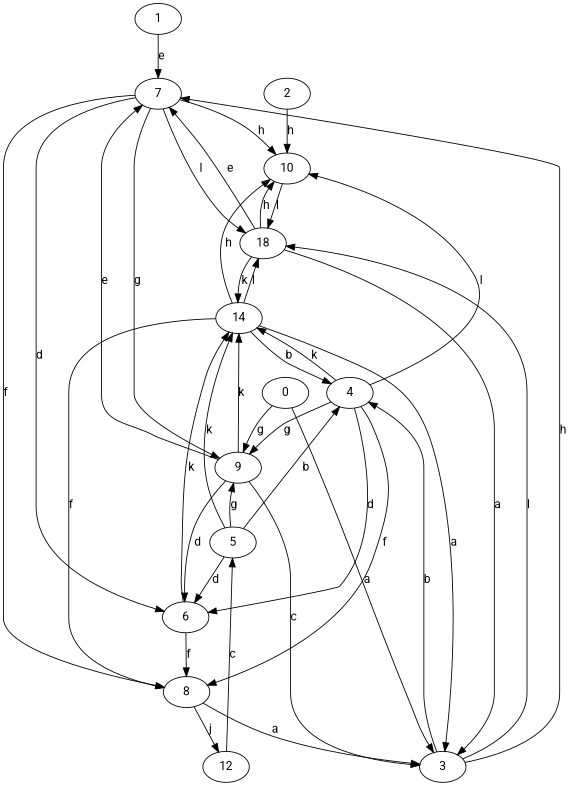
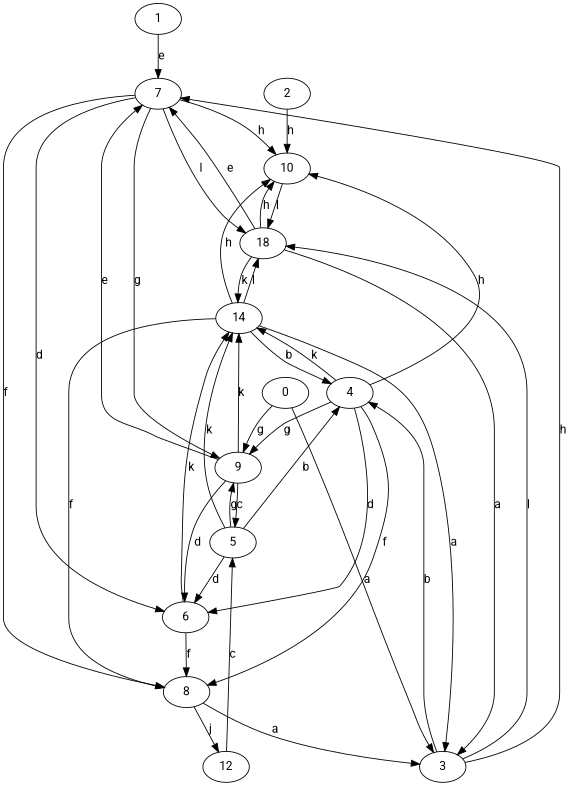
(481, 281) -> (481, 281)
(291, 658) -> (237, 501)
